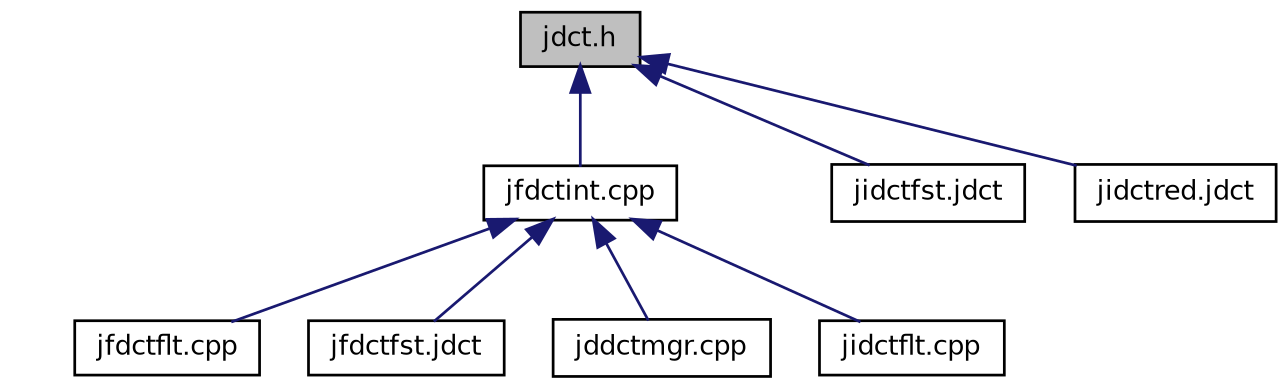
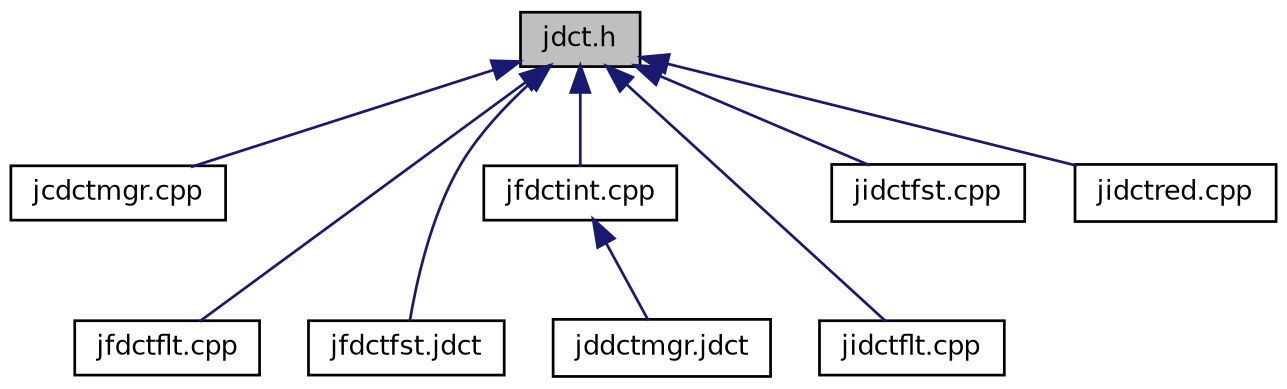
none -> (118, 193)
(928, 193) -> (928, 193)
(1176, 193) -> (1176, 193)
(360, 275) -> (362, 202)
(759, 276) -> (757, 203)
(483, 279) -> (447, 191)
(662, 348) -> (662, 348)
